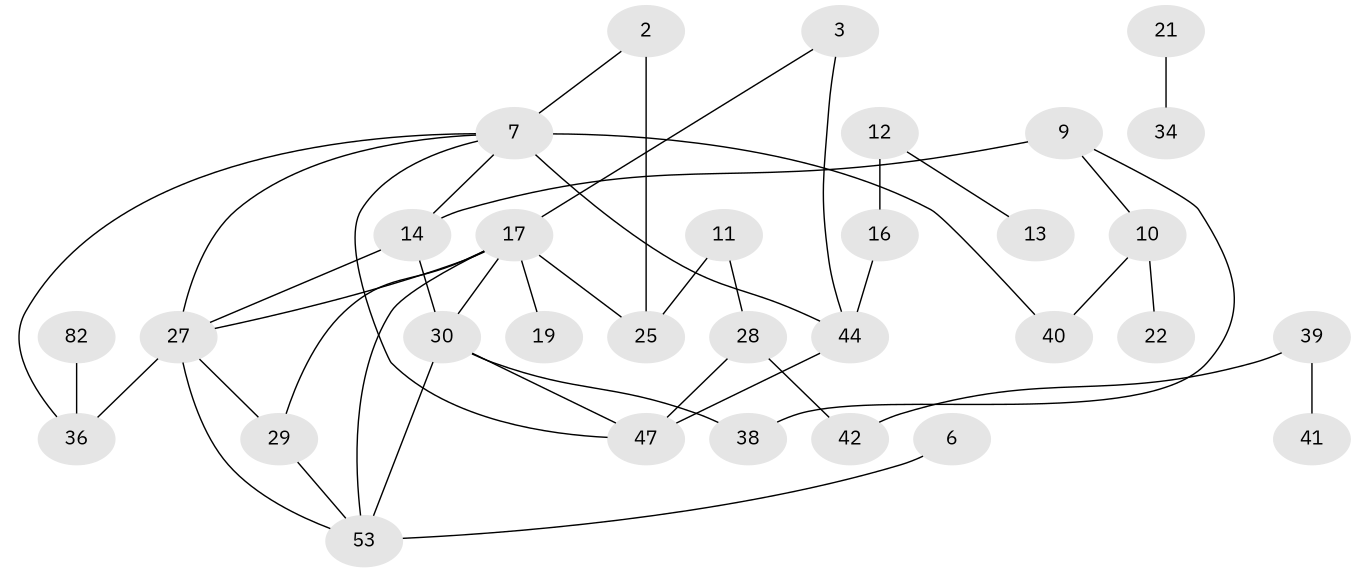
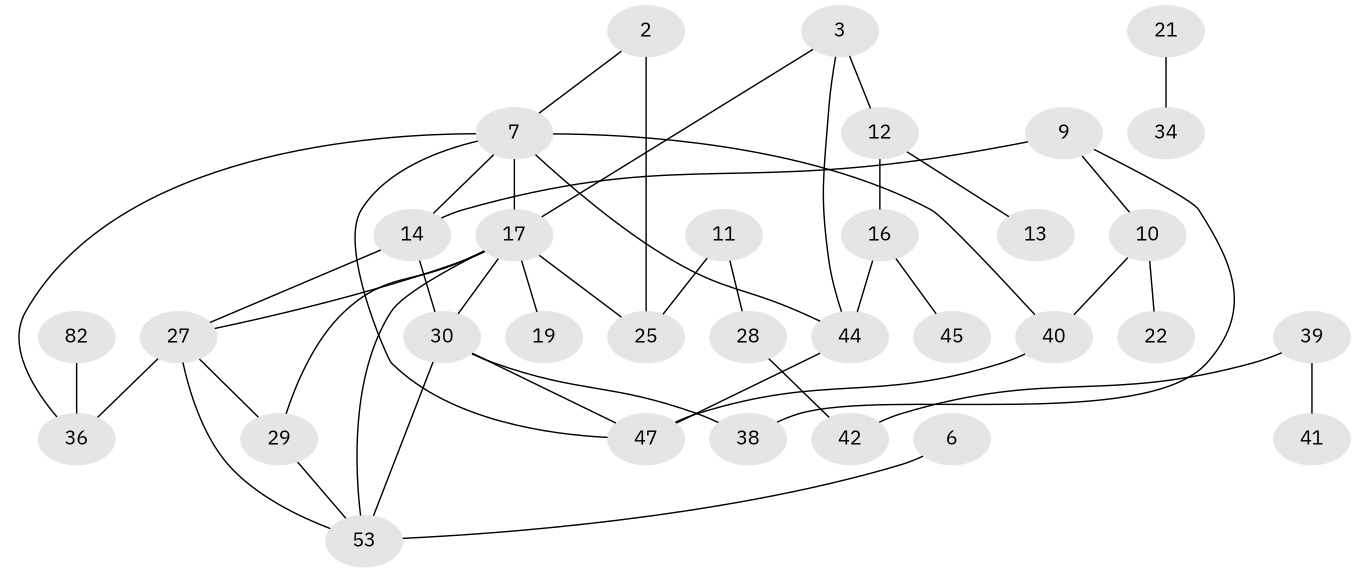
none -> (860, 82)
(295, 174) -> (514, 184)
none -> (952, 337)
(697, 388) -> (850, 388)
